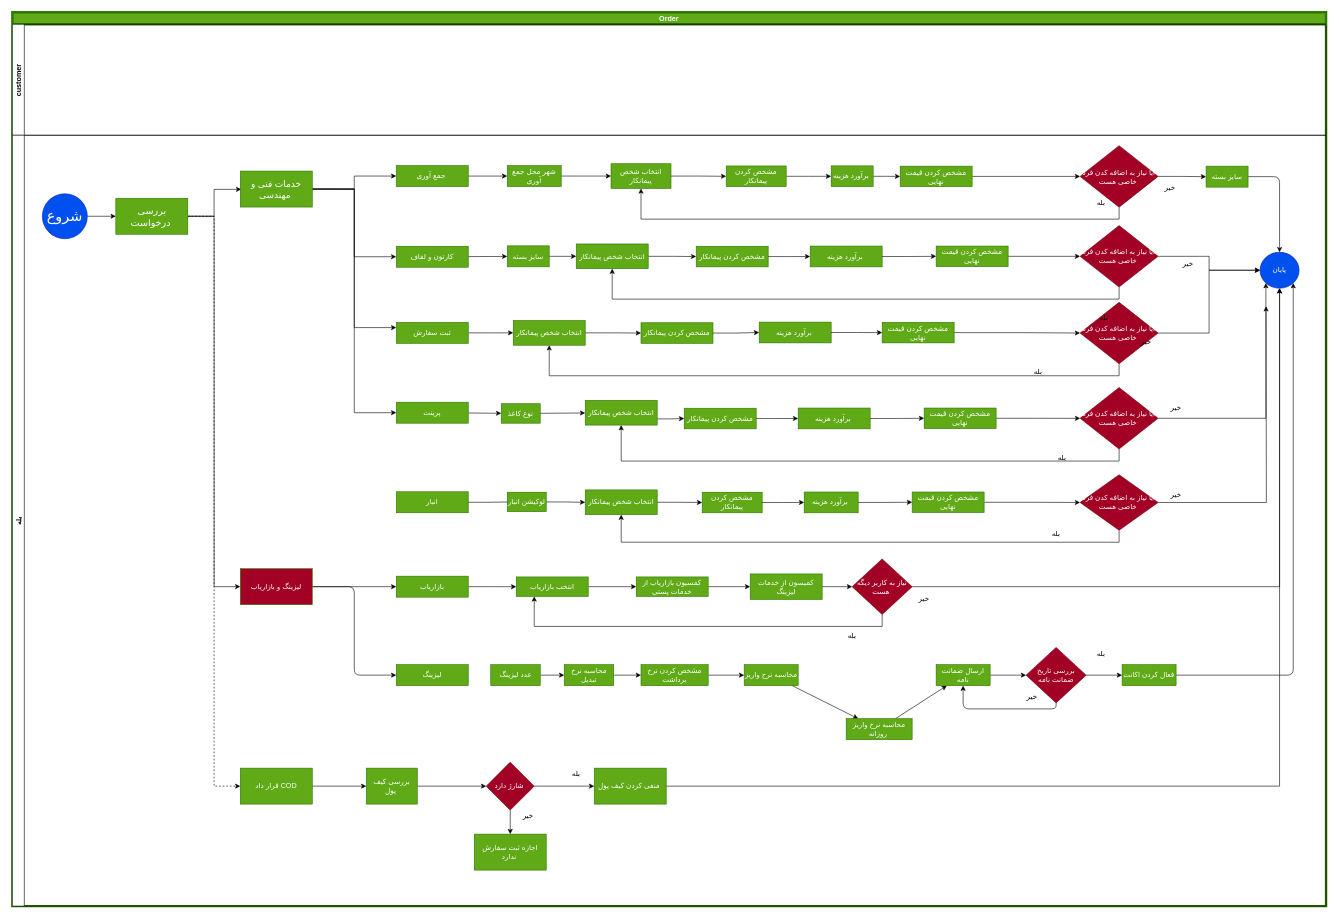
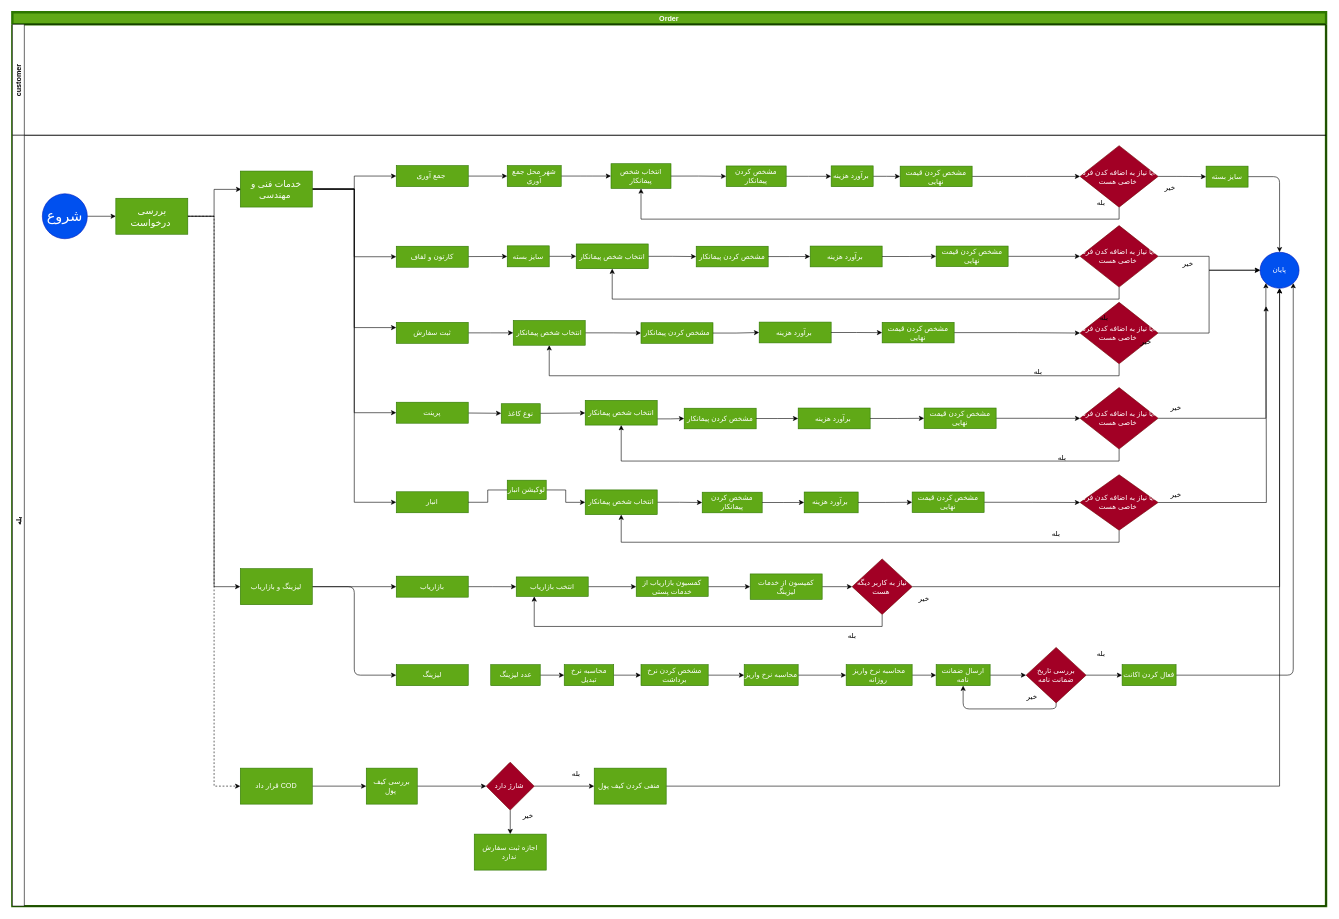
none -> (354, 501)
(527, 502) -> (527, 490)
(276, 587) -> (276, 587)
(879, 729) -> (879, 675)
